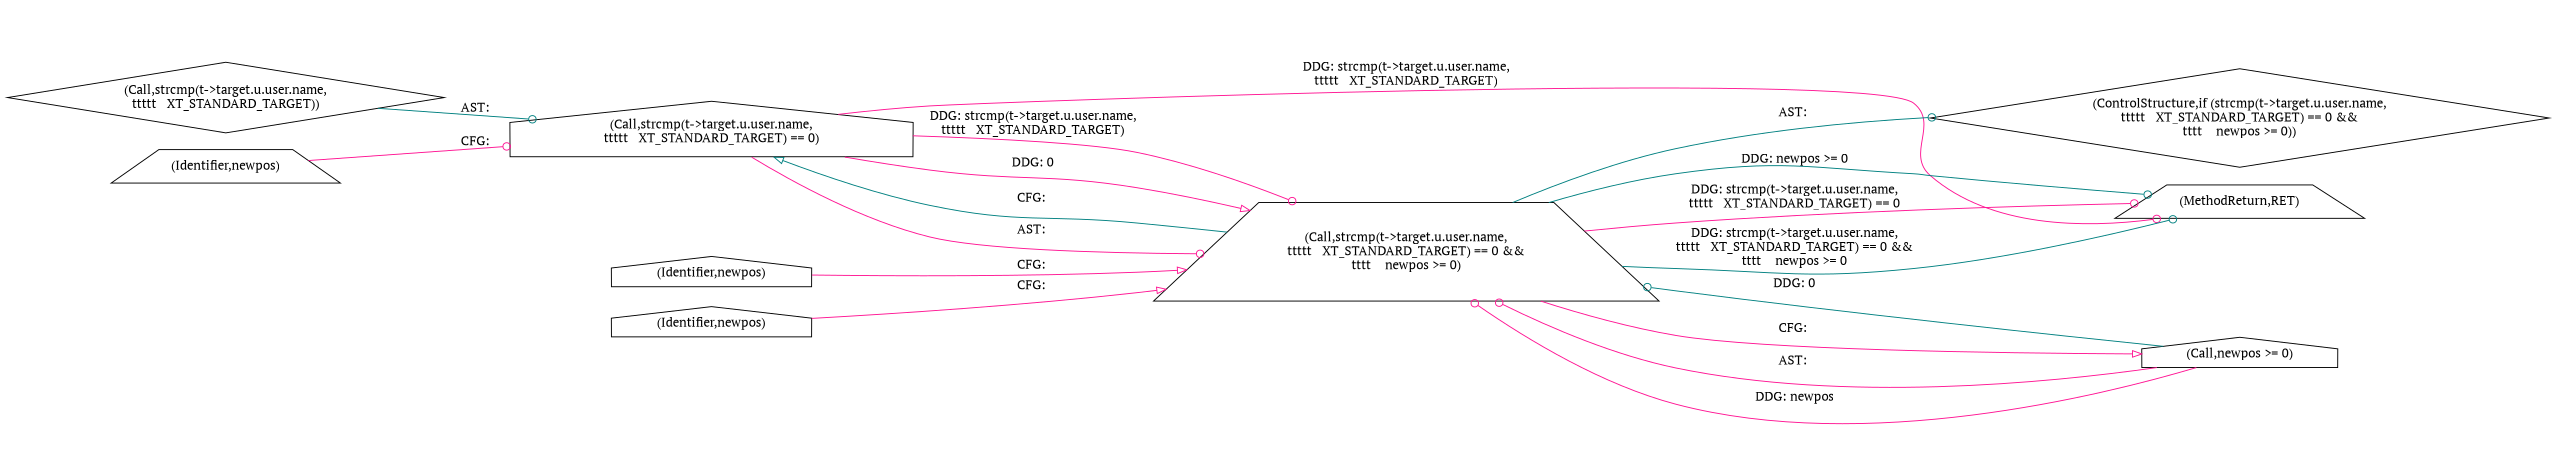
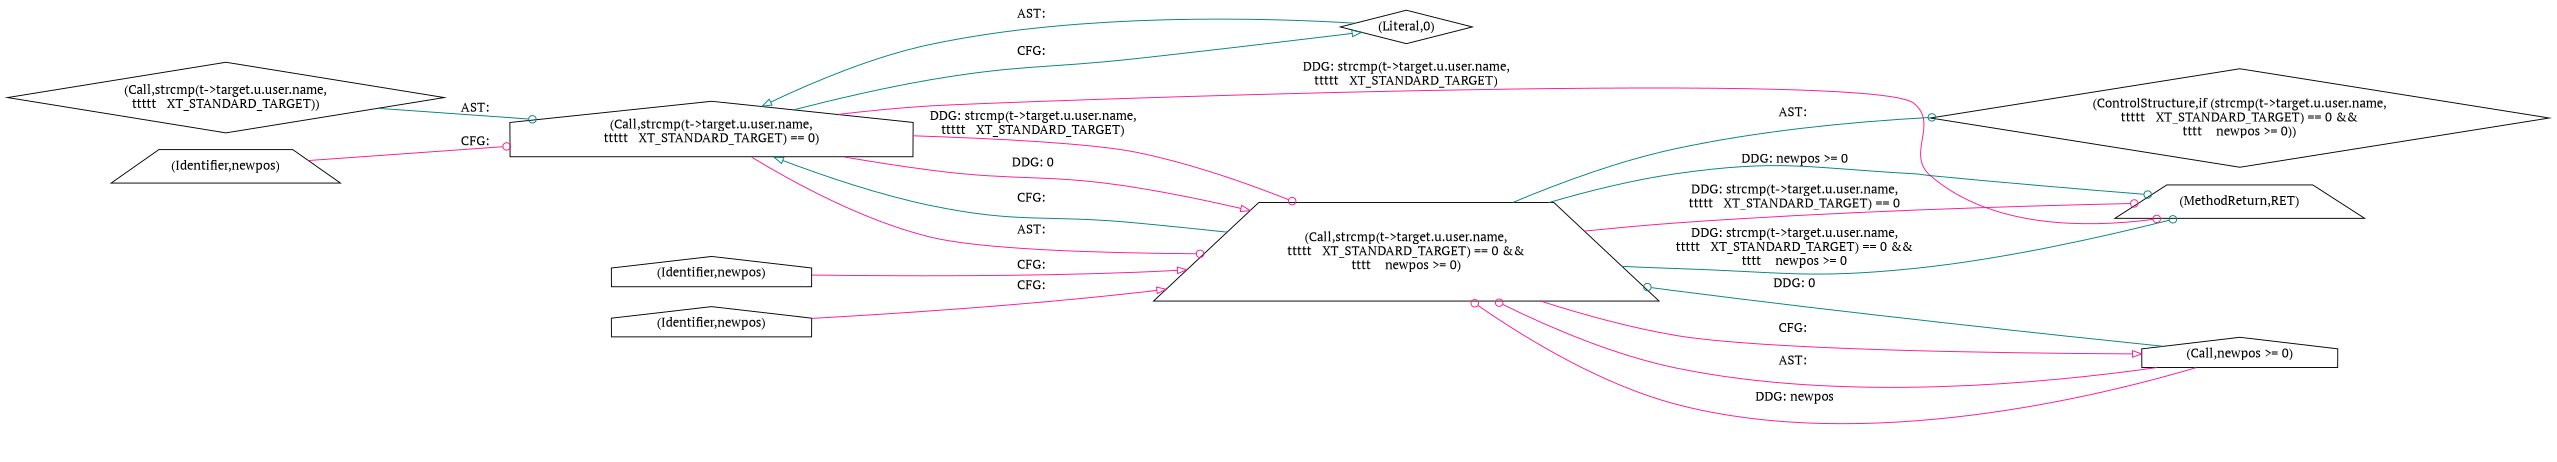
none -> (1406, 27)
